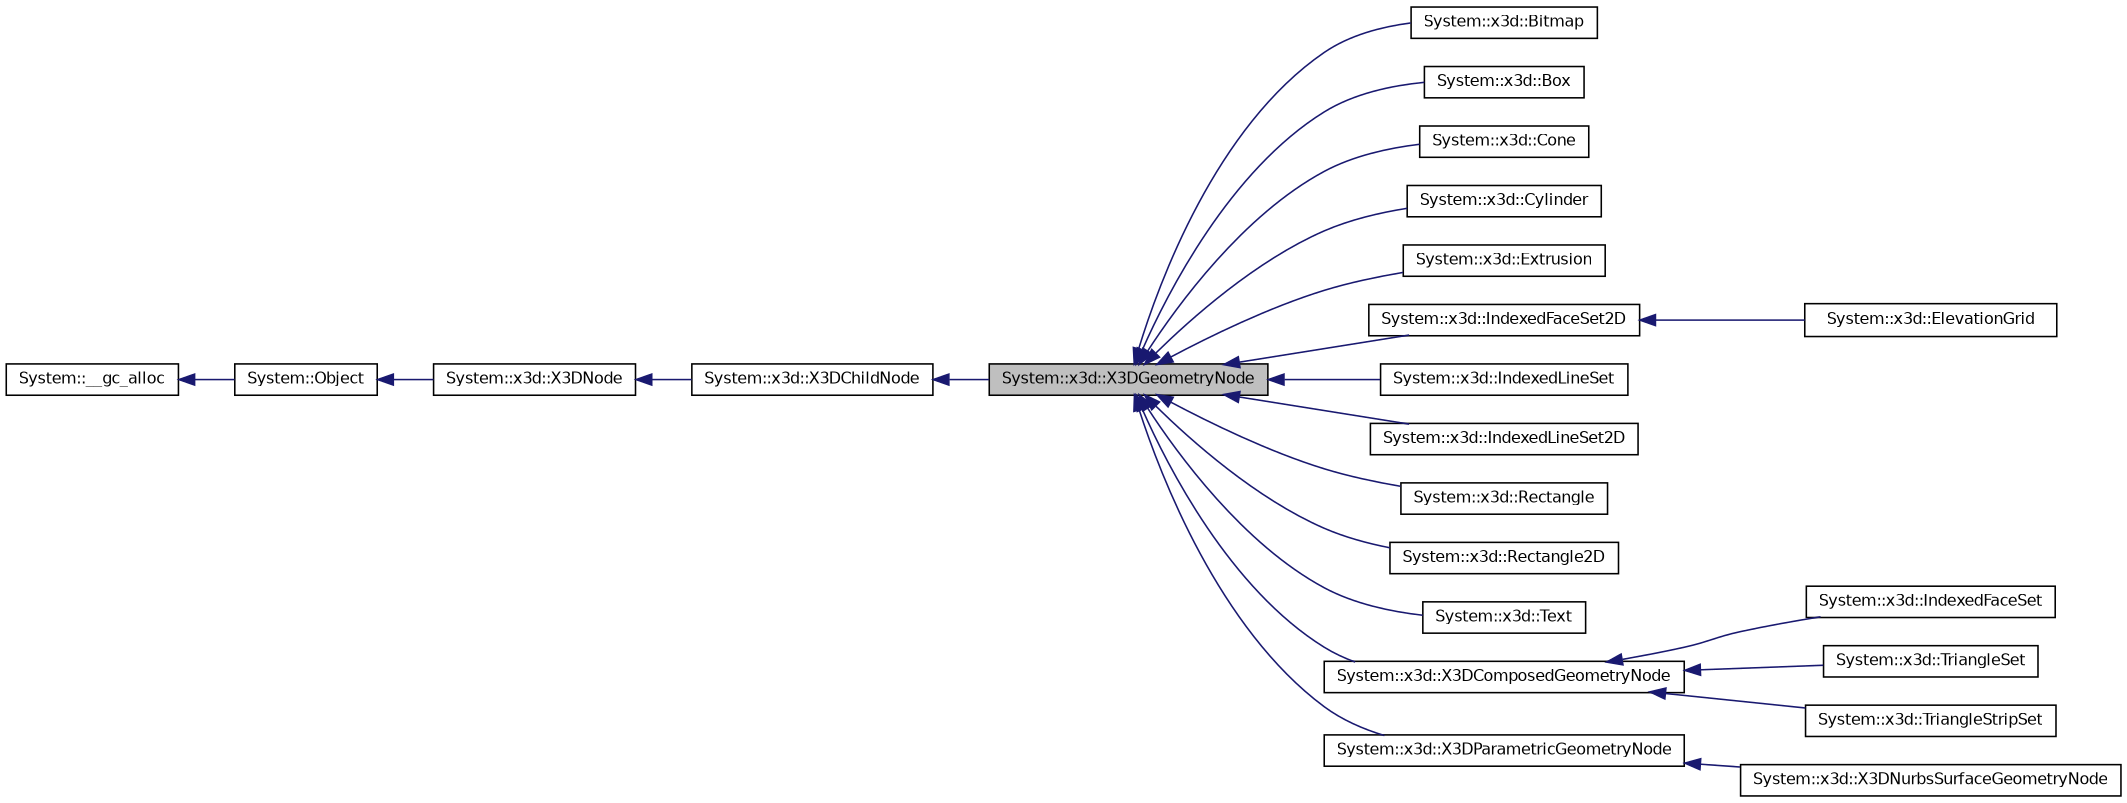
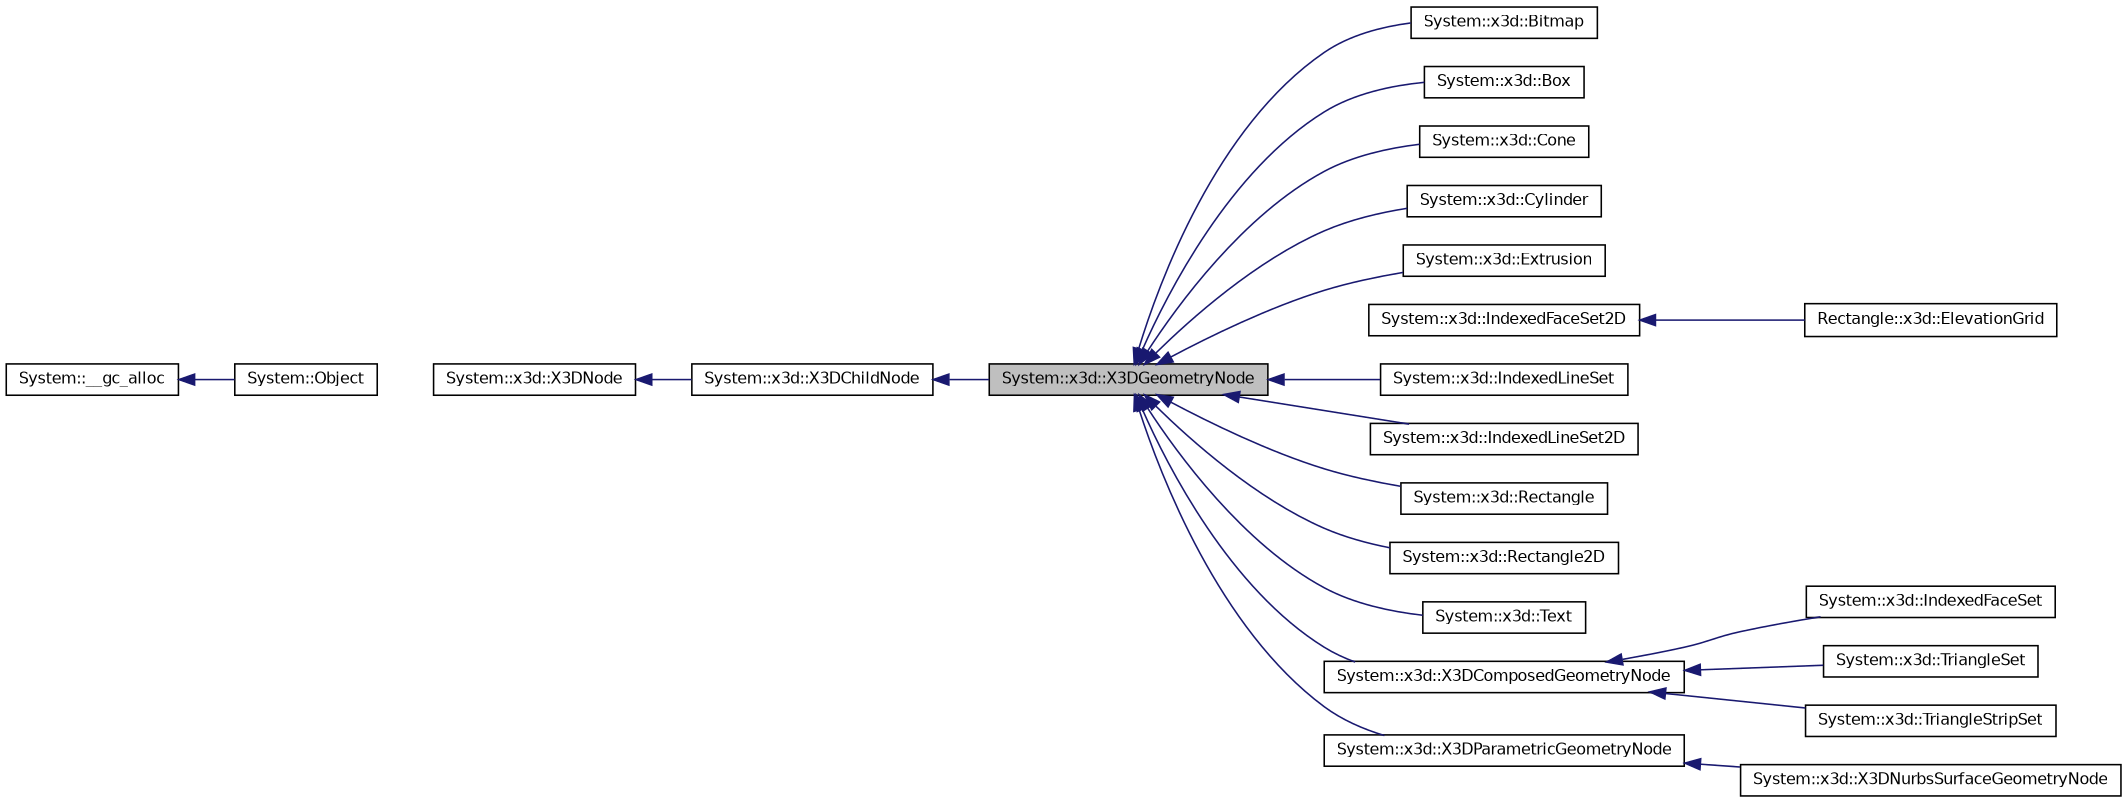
(1931, 320) -> (1931, 320)
(1324, 349) -> none
(413, 380) -> none
